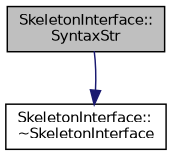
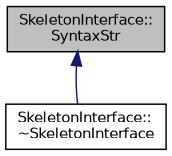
(96, 71) -> (76, 85)
